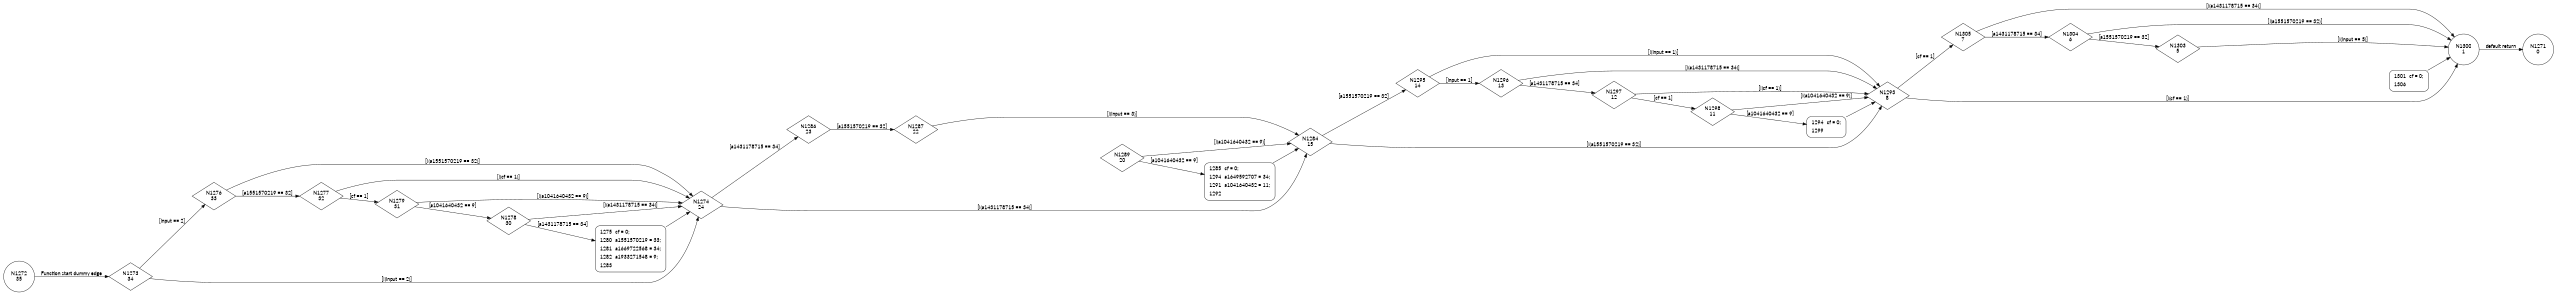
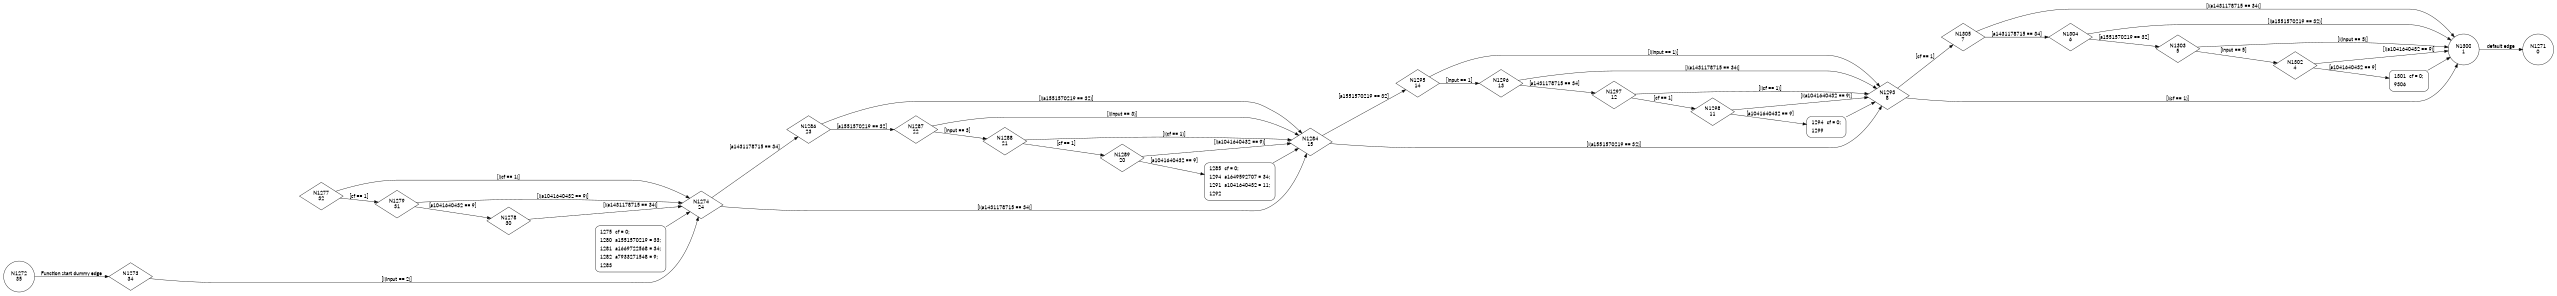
(2501, 47) -> (2501, 47)
none -> (2295, 66)
(2400, 85) -> (2400, 85)
none -> (1063, 102)
none -> (1005, 141)
(214, 196) -> none
(558, 232) -> none
(637, 257) -> (637, 257)
